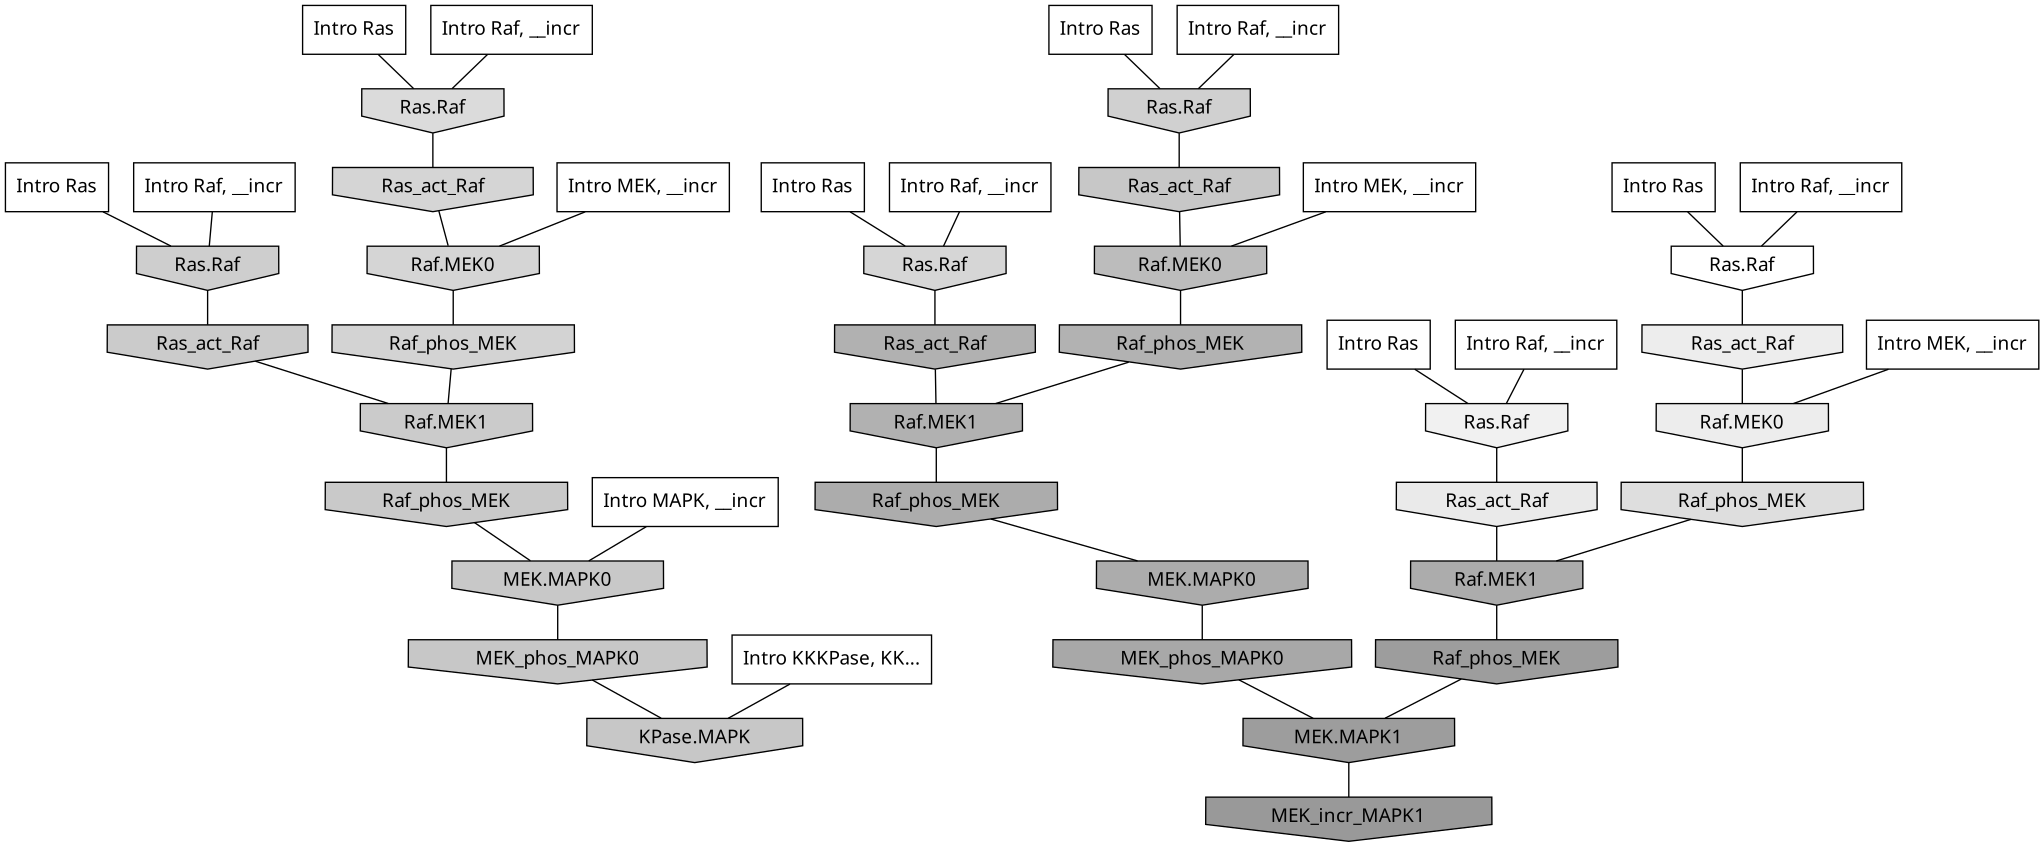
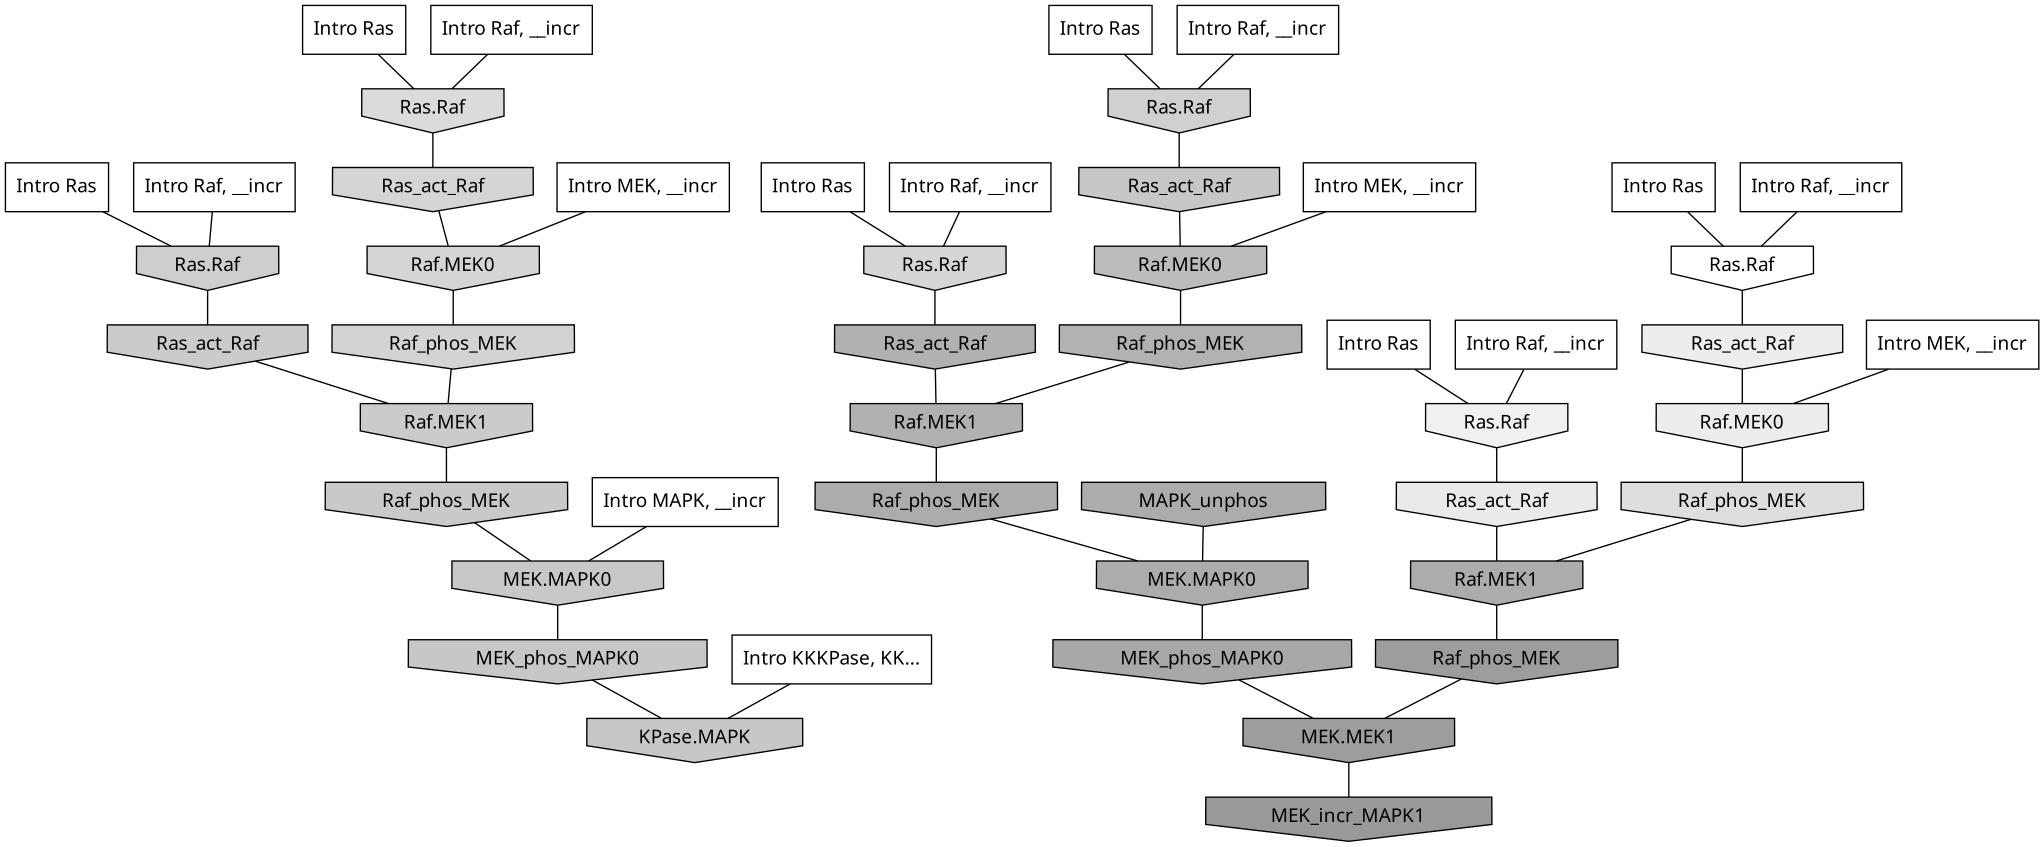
none -> (1204, 502)
(1349, 738) -> (1349, 738)
